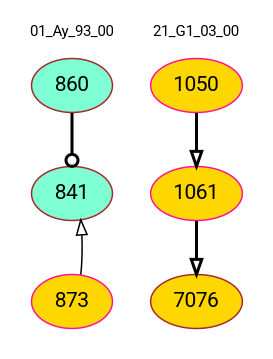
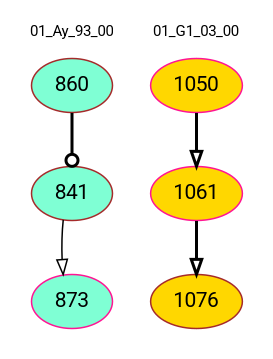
(196, 32) -> (196, 32)
(82, 255) -> (62, 240)
(72, 302) -> (72, 302)
(196, 302) -> (196, 302)
